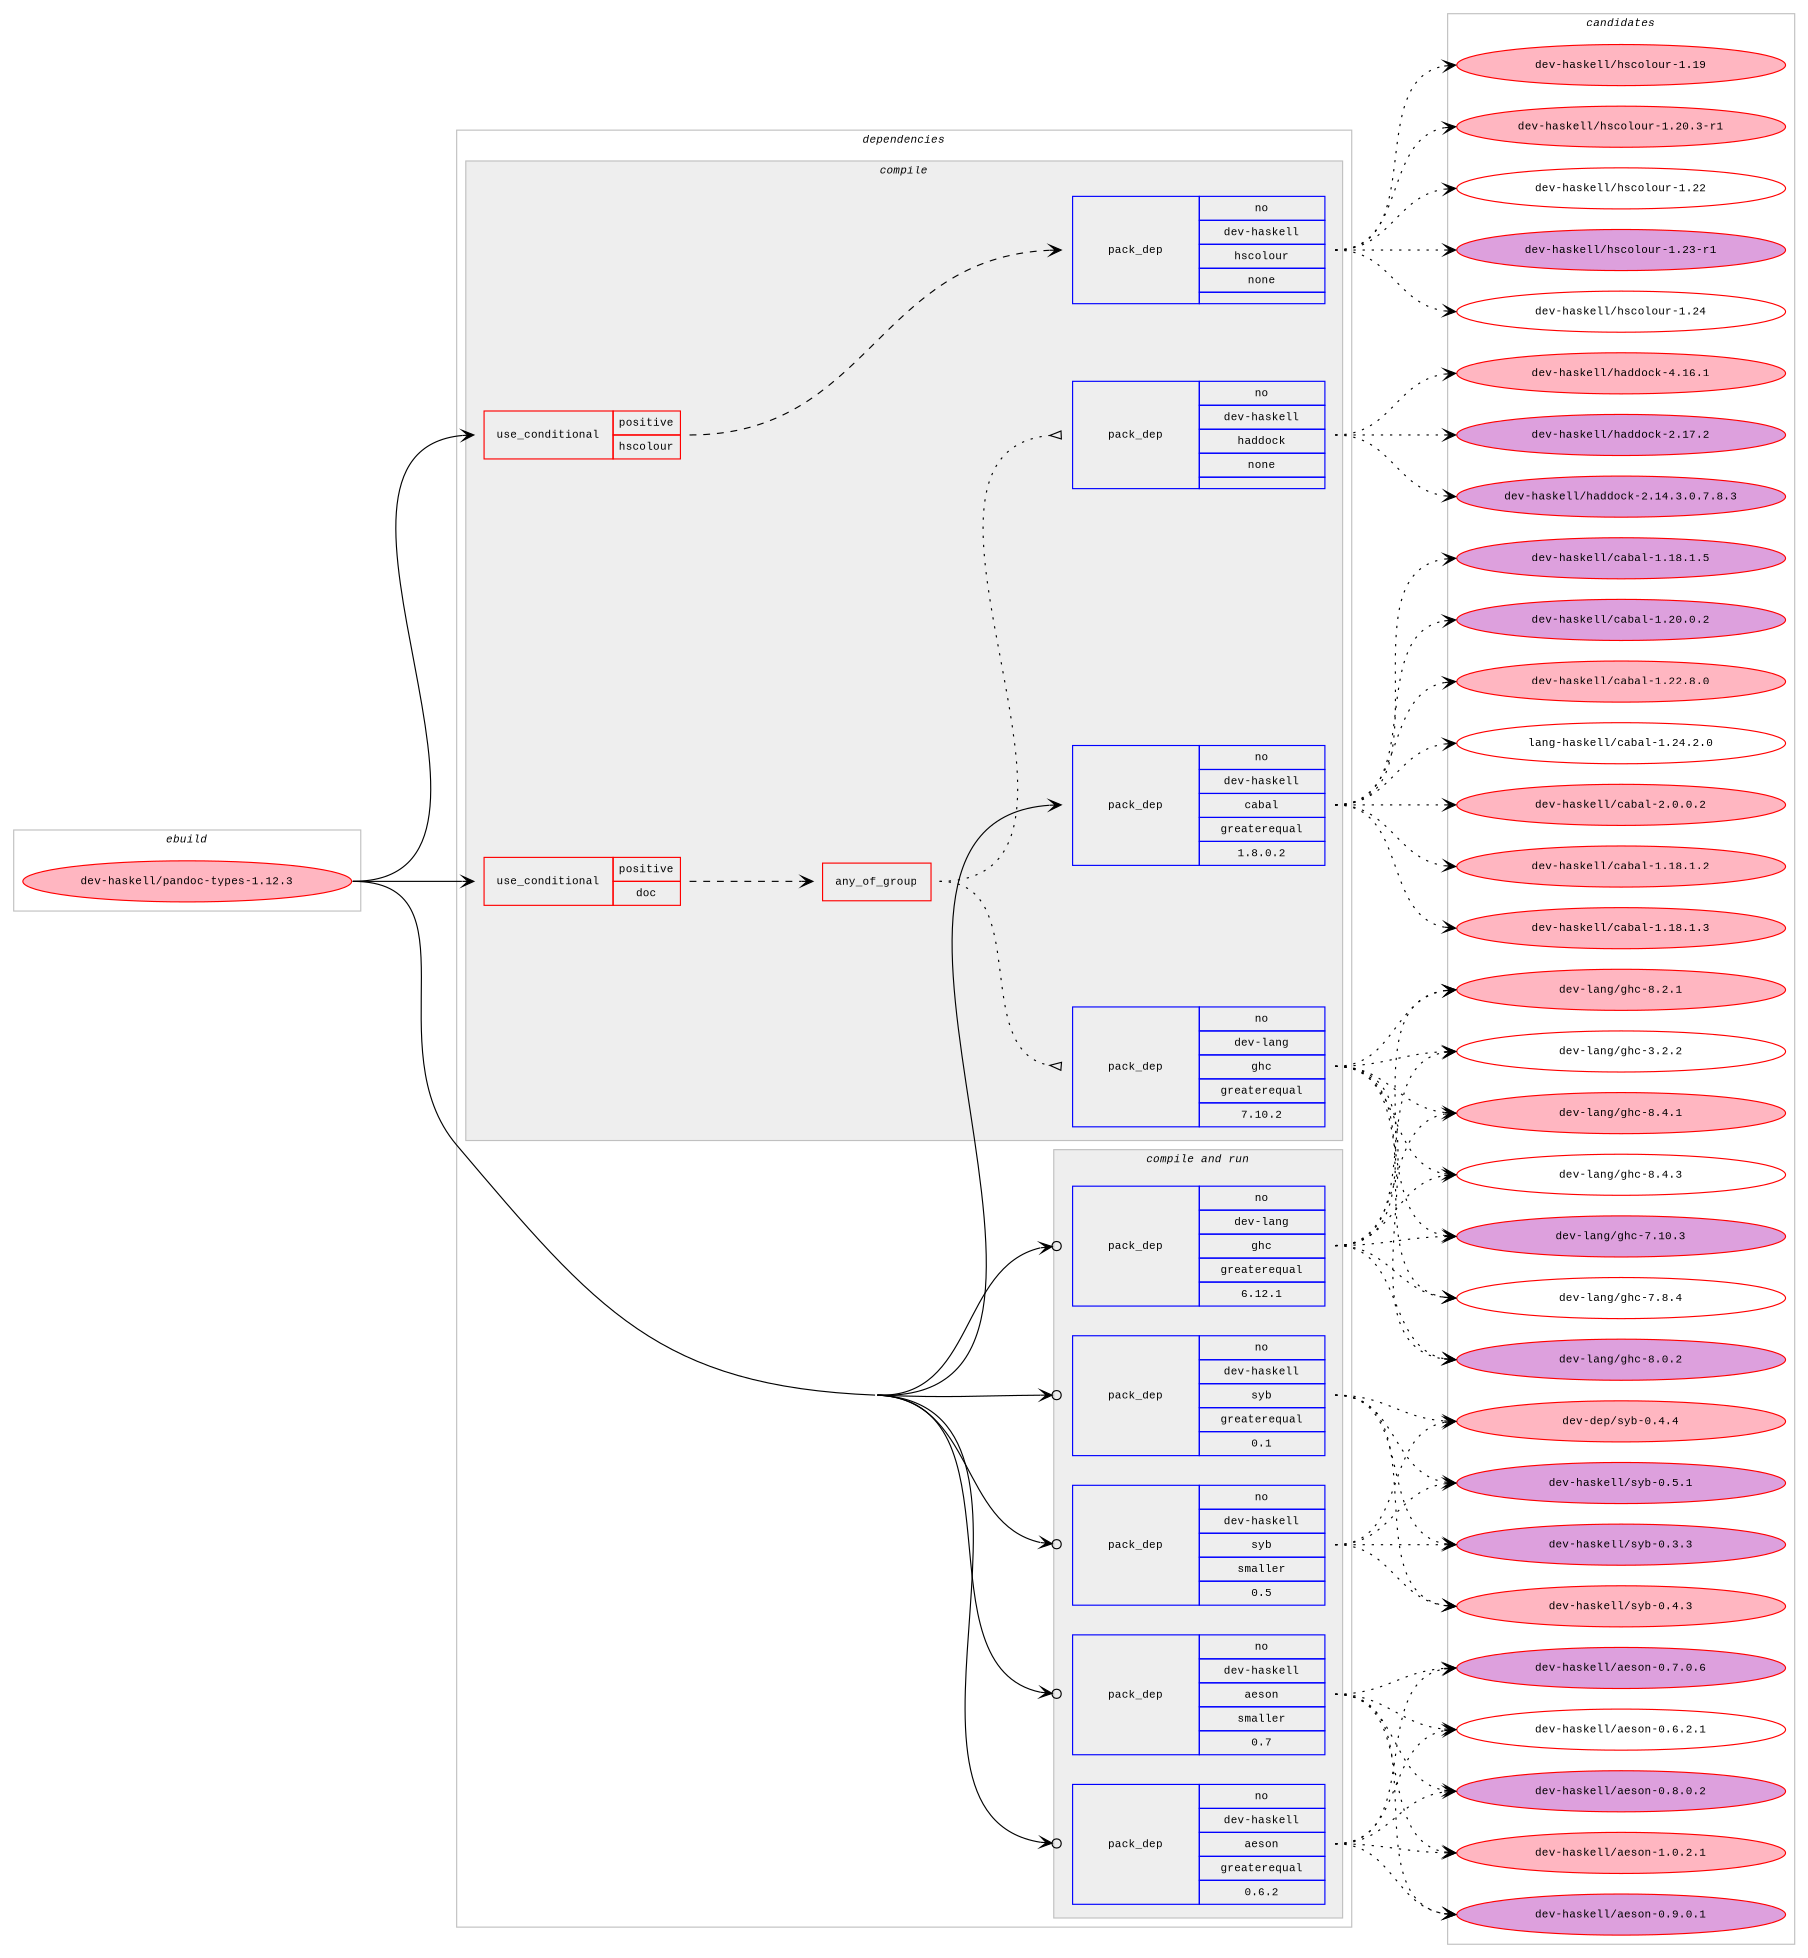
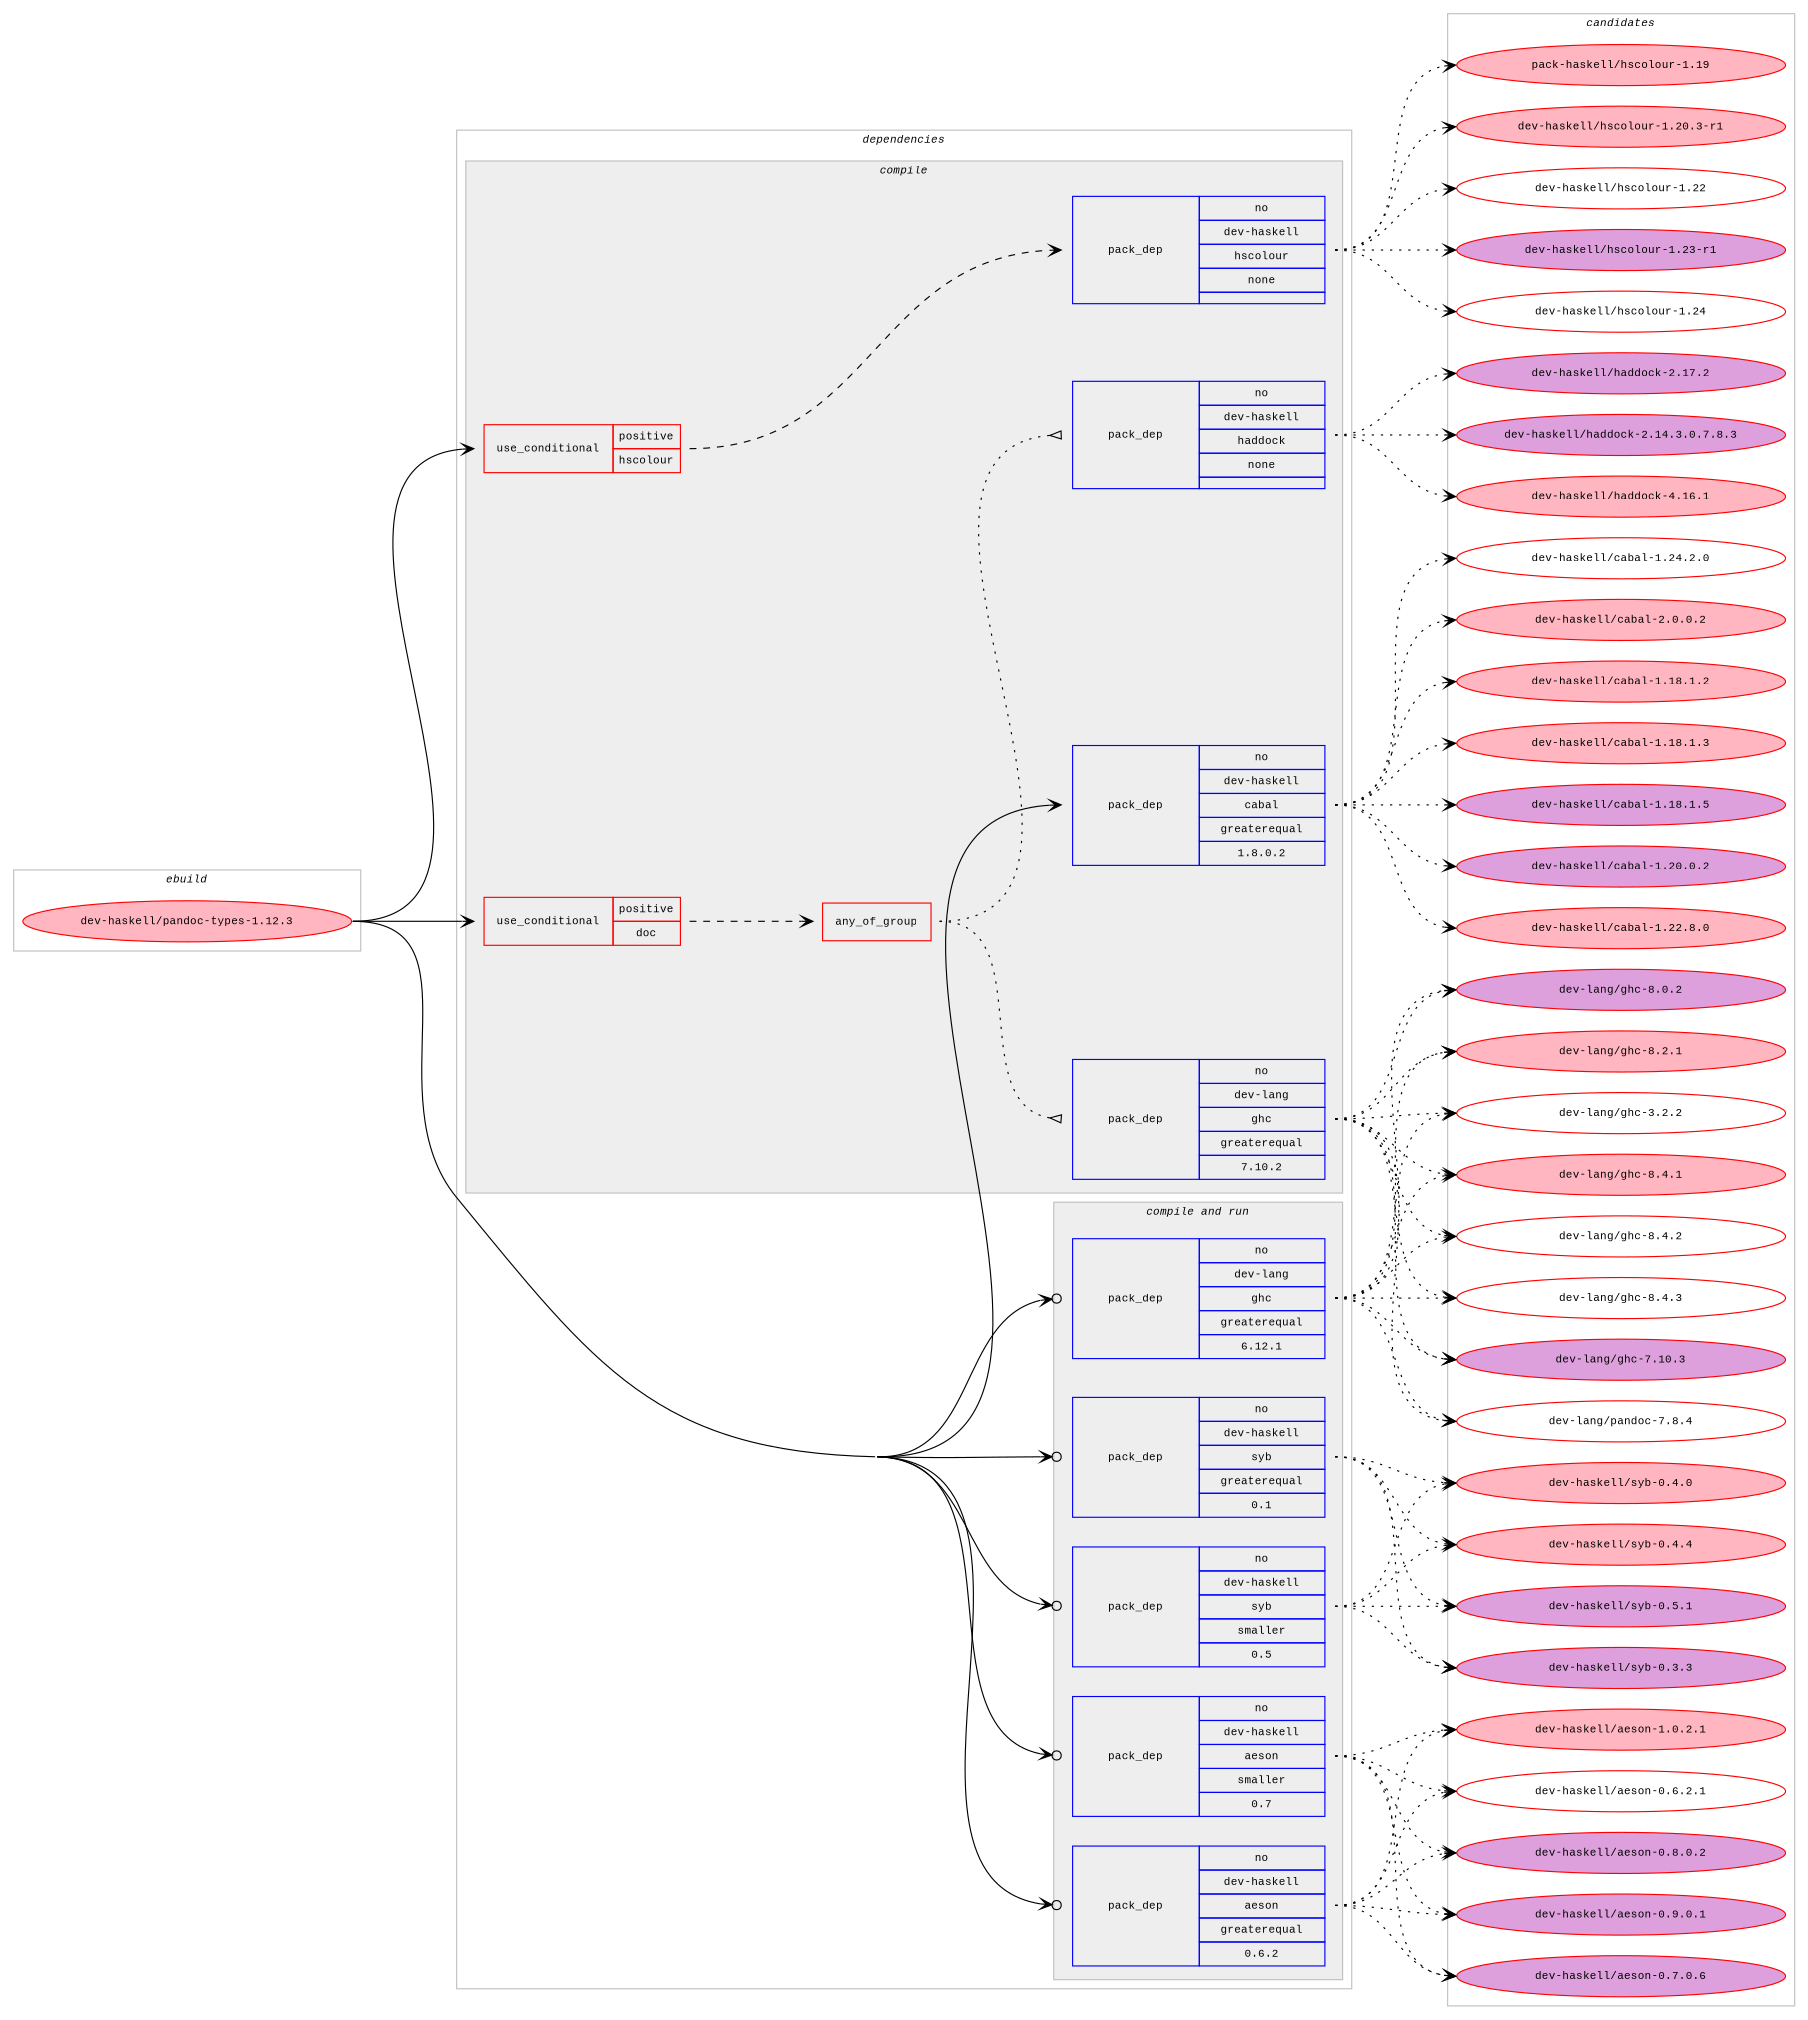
(1621, 65) -> (1621, 65)
(1621, 743) -> (1621, 558)
none -> (1621, 1236)
(1621, 1298) -> (1621, 1421)
(1621, 1421) -> (1621, 1545)
(1621, 1606) -> (1621, 1483)
